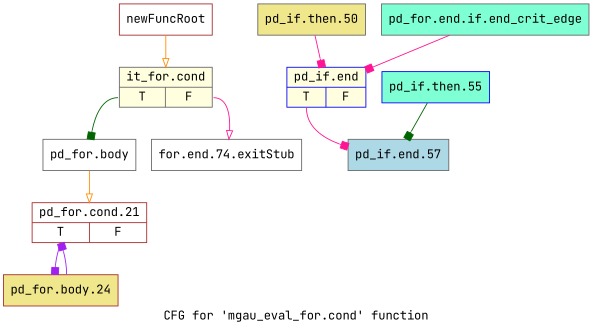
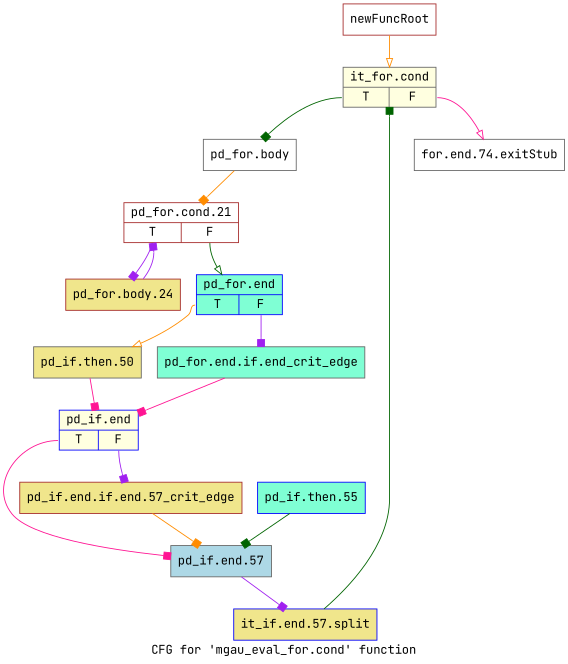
(89, 182) -> (221, 184)
none -> (239, 295)
none -> (131, 498)
none -> (305, 625)
